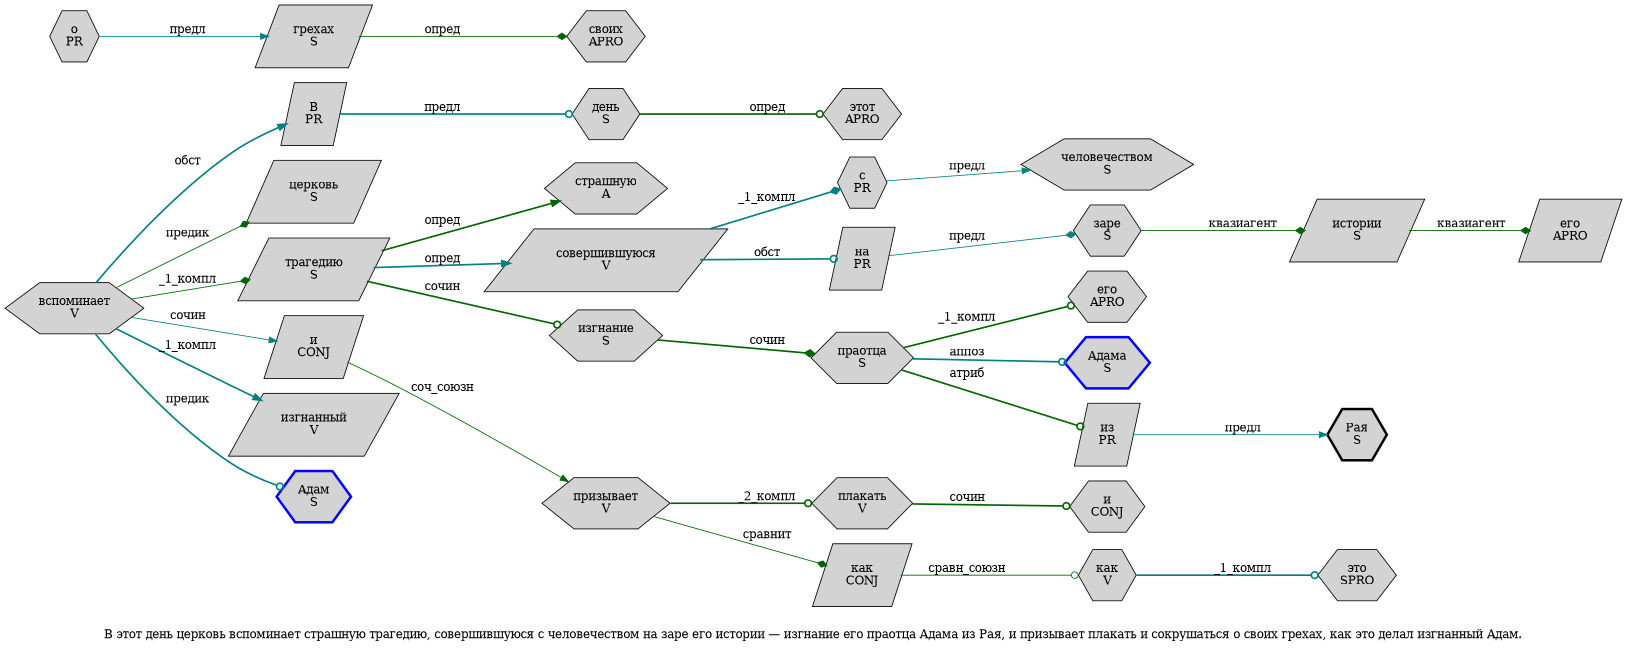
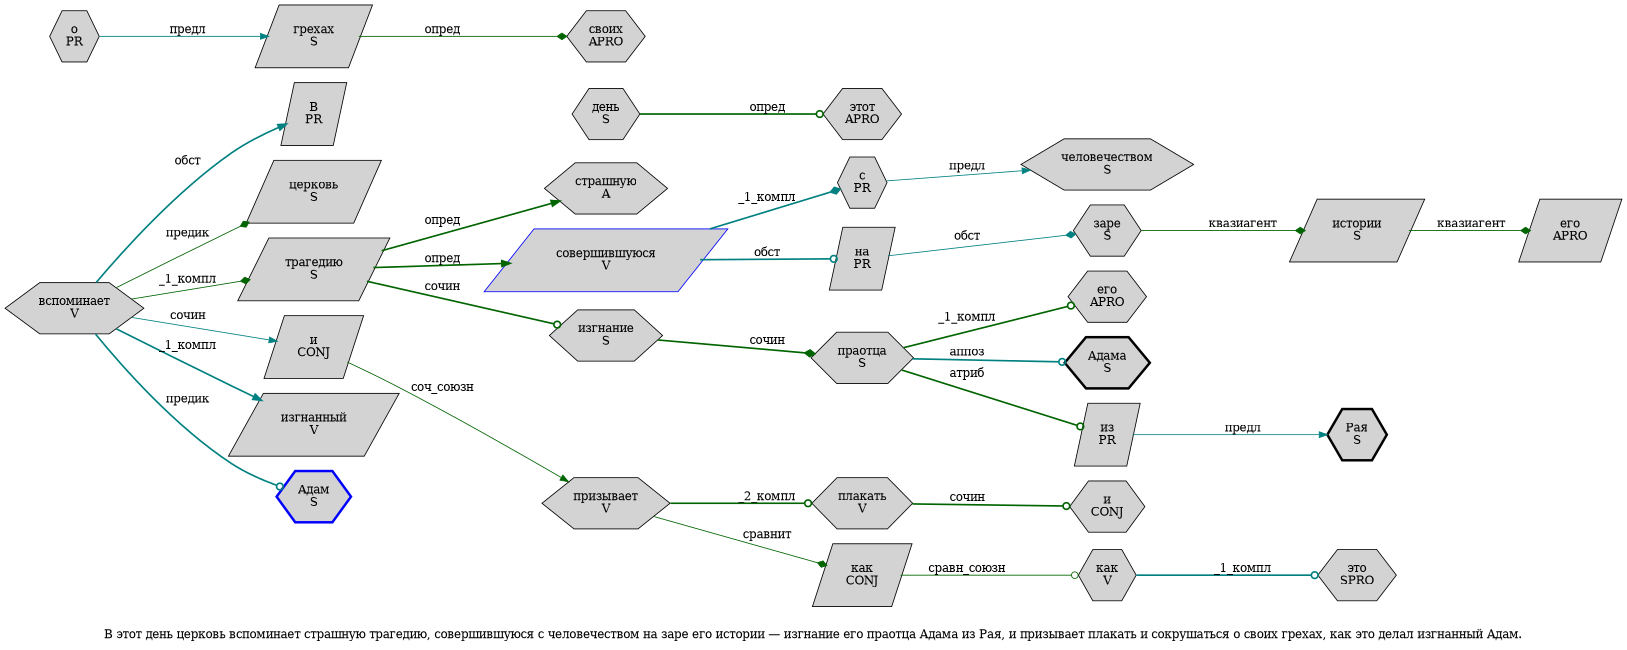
(452, 114) -> none
(967, 237) -> (967, 237)
(606, 260) -> (606, 260)
(438, 266) -> (438, 266)
(1107, 363) -> (1107, 363)
